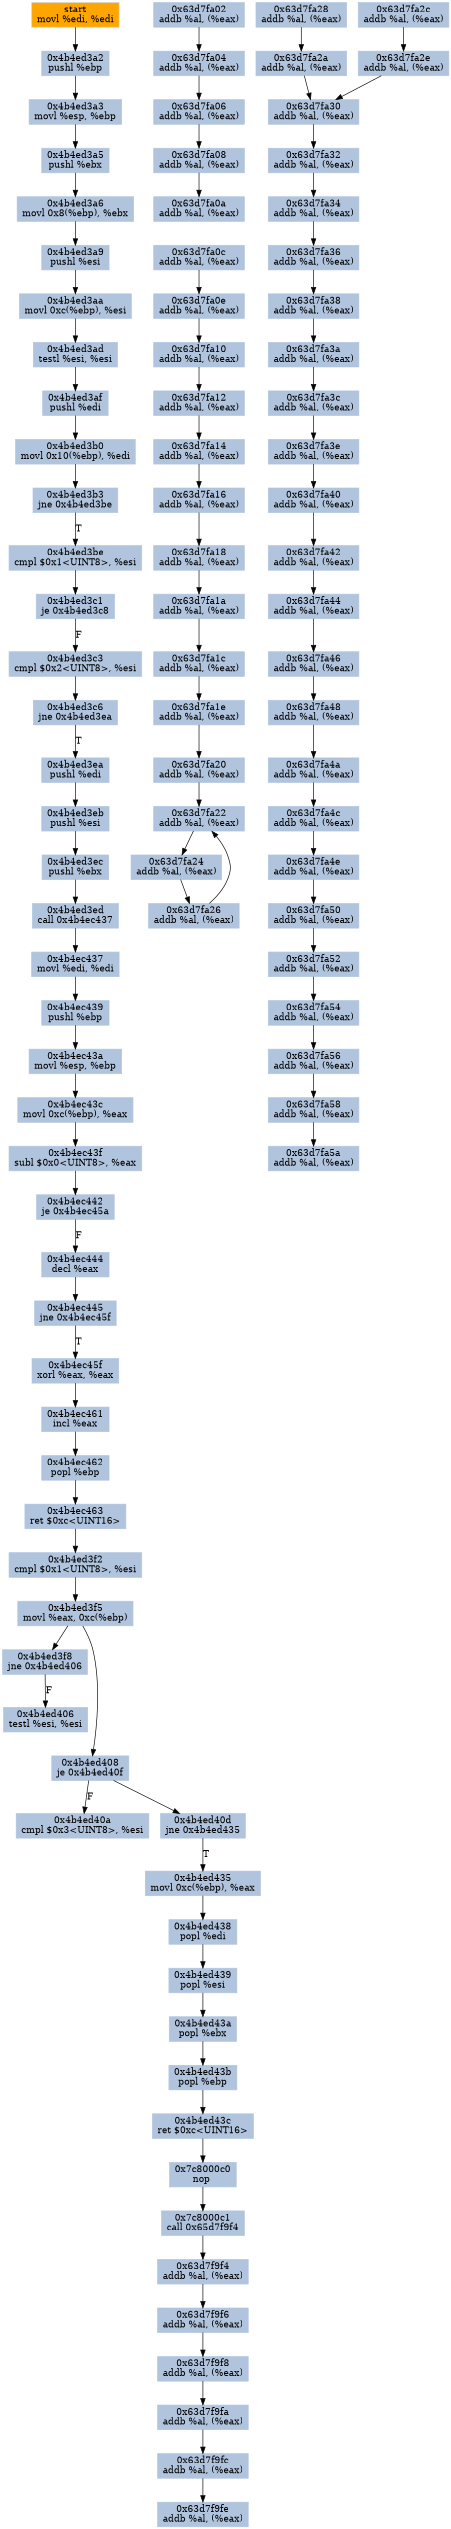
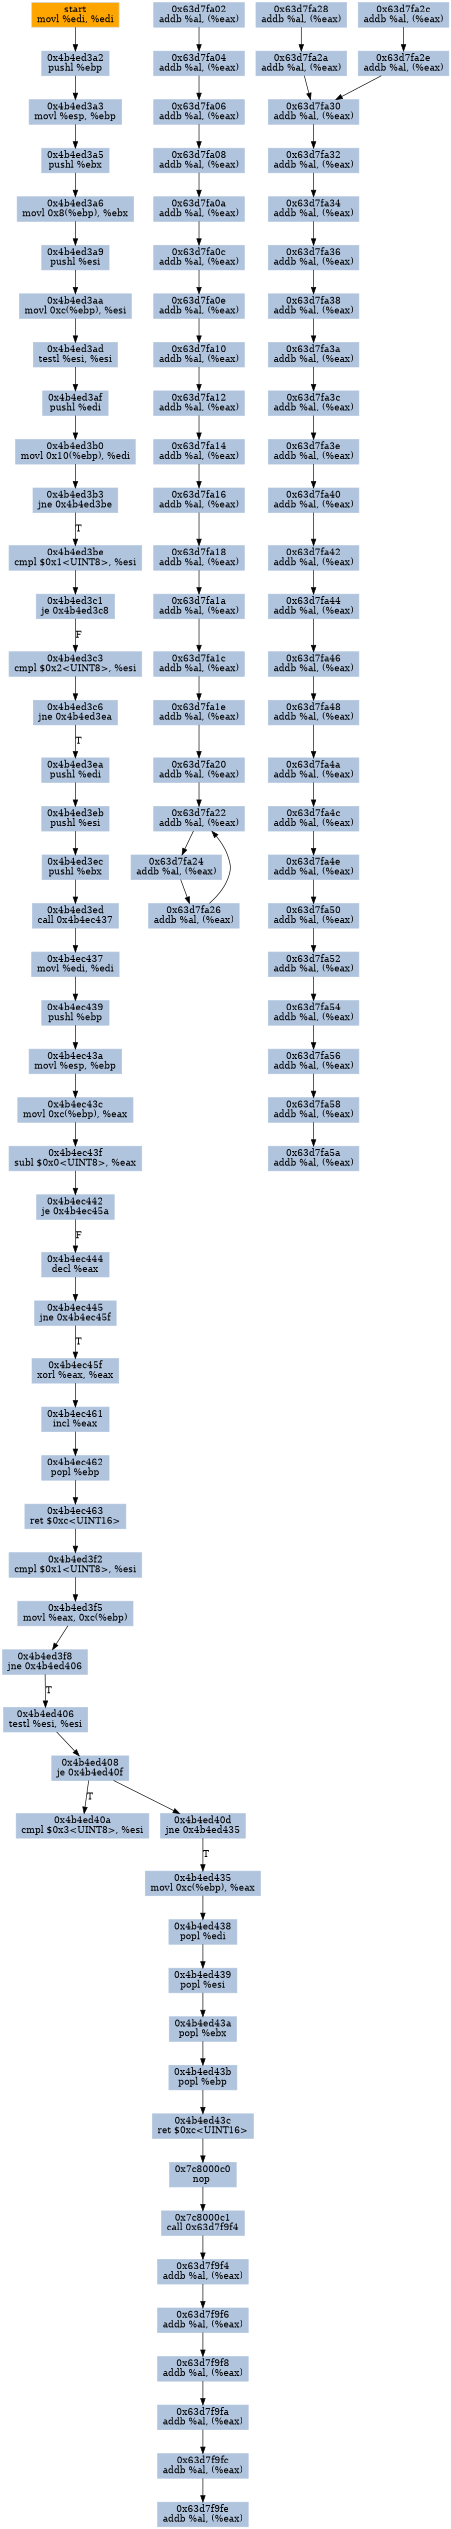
none -> (199, 230)
(97, 1686) -> (66, 1741)
(49, 1691) -> (49, 1691)
(90, 1797) -> (90, 1797)
(203, 2223) -> (203, 2223)
